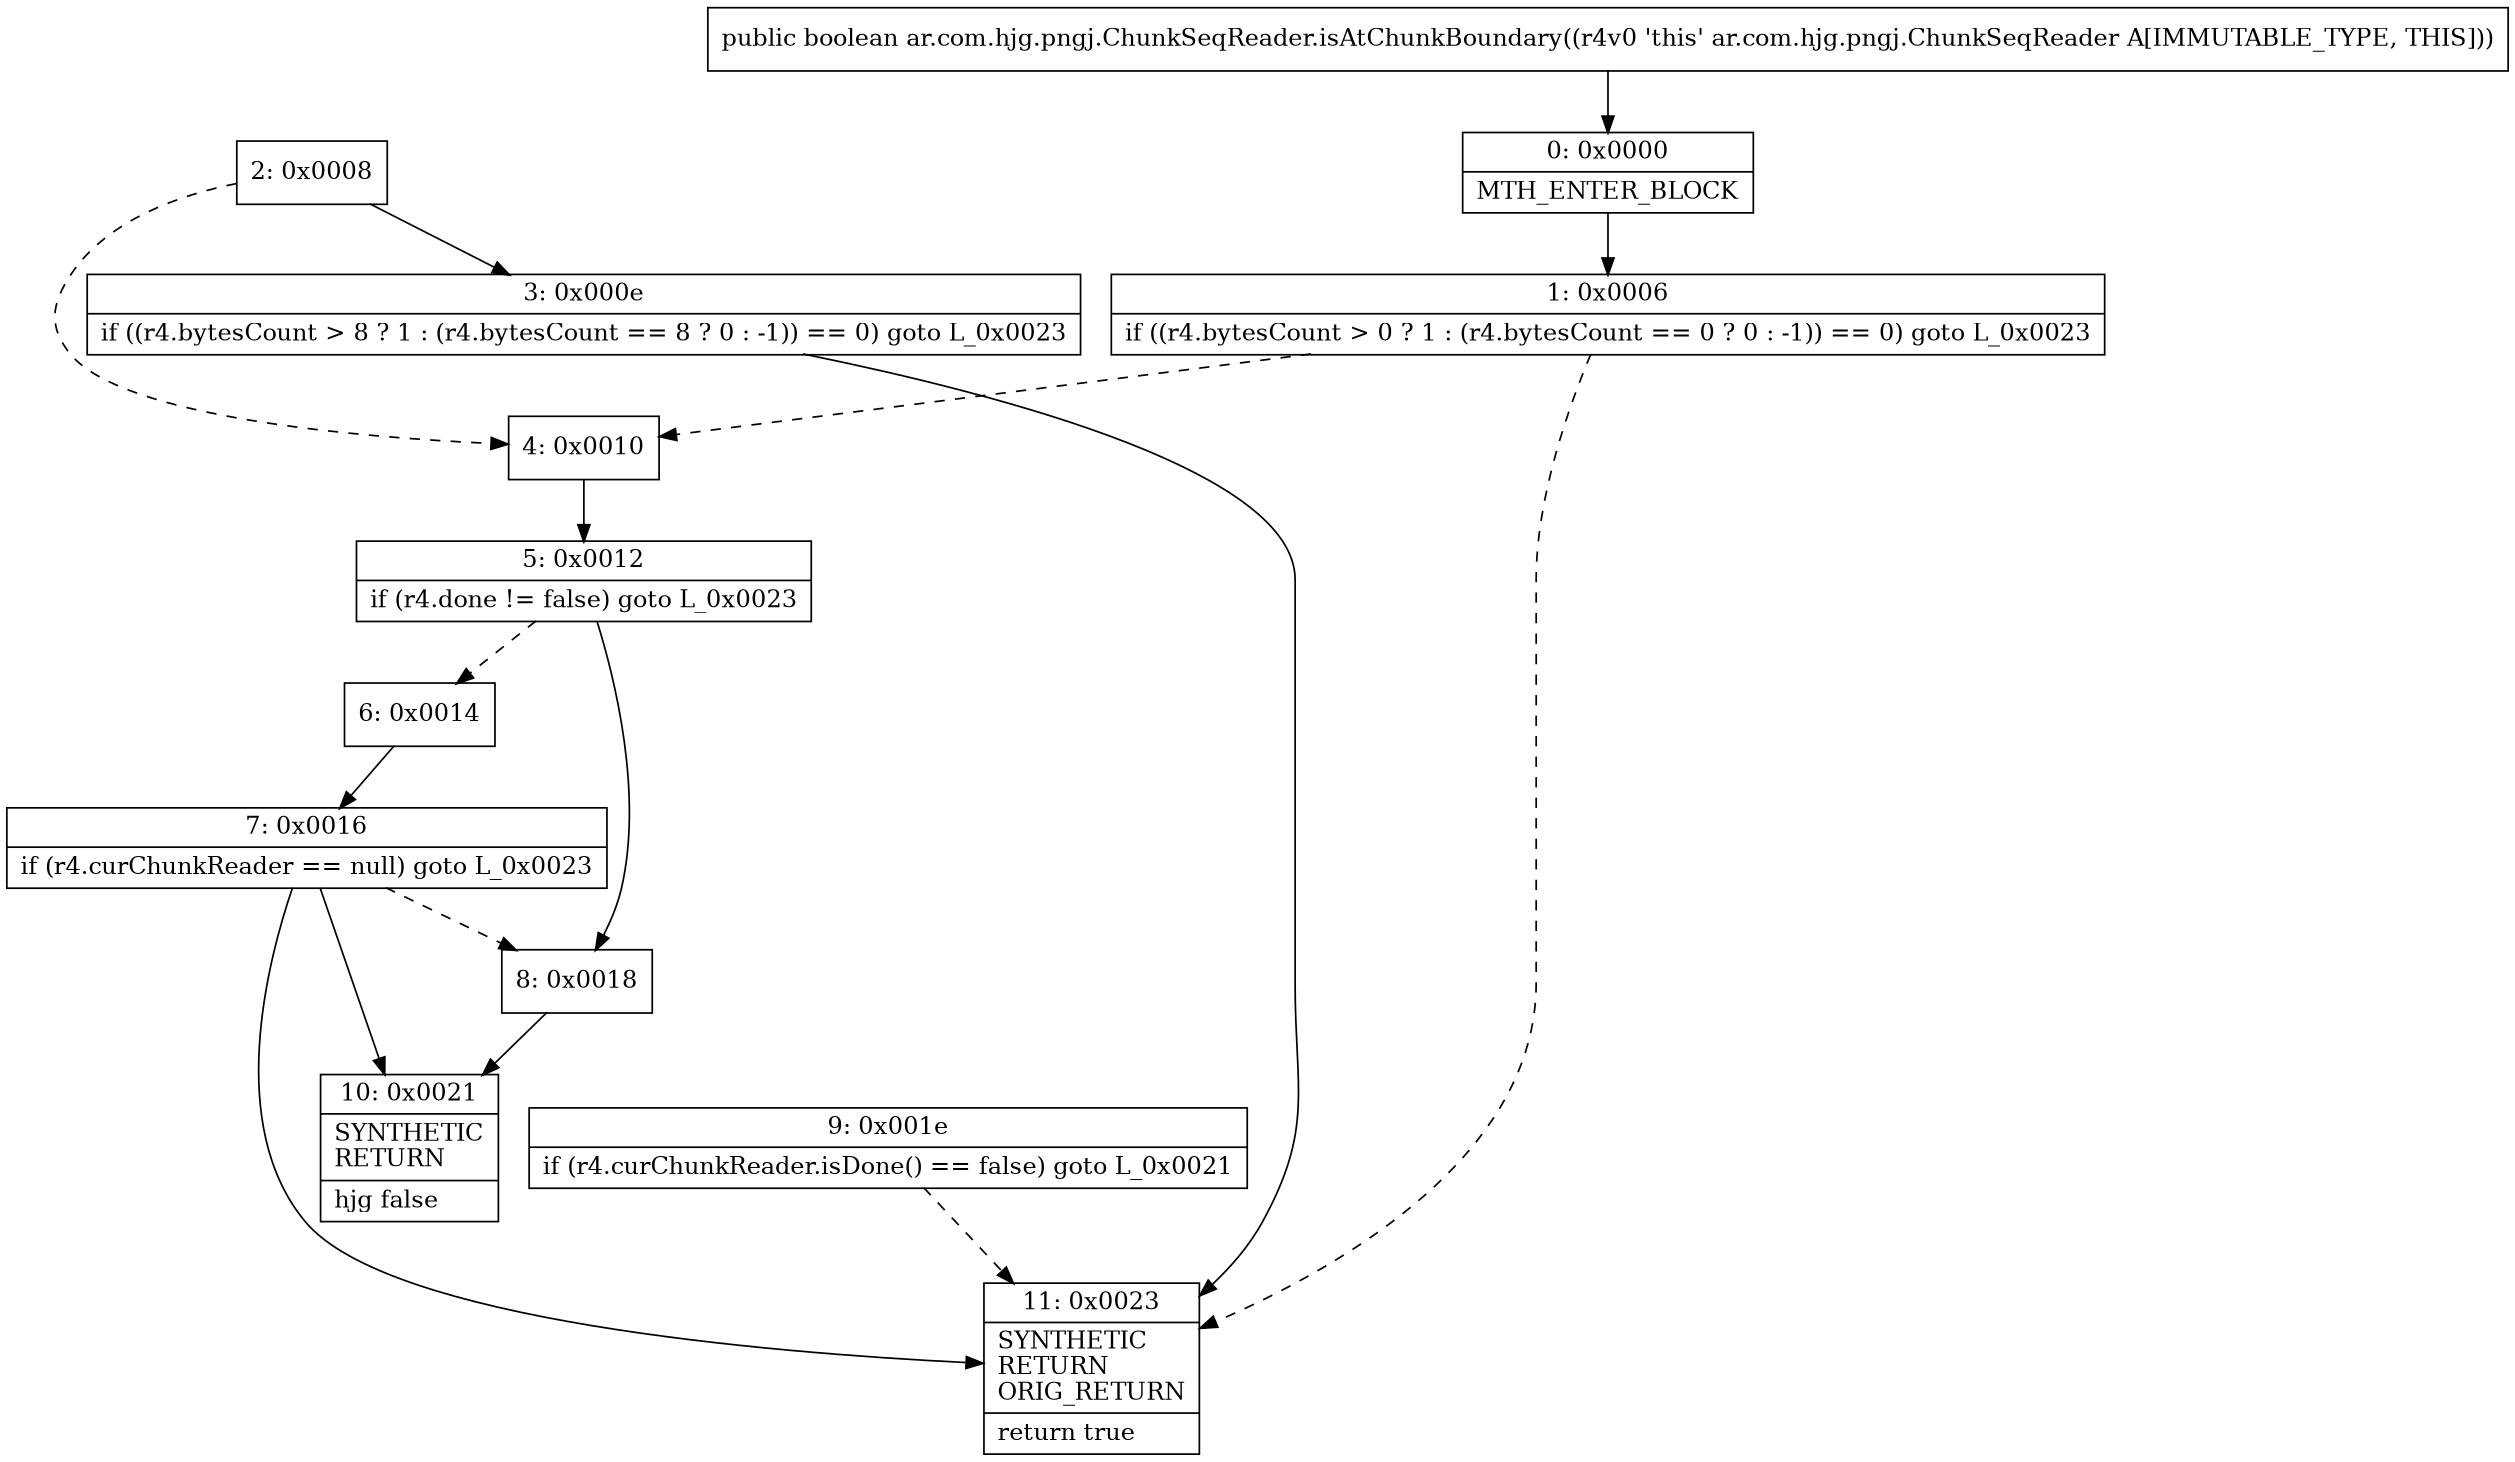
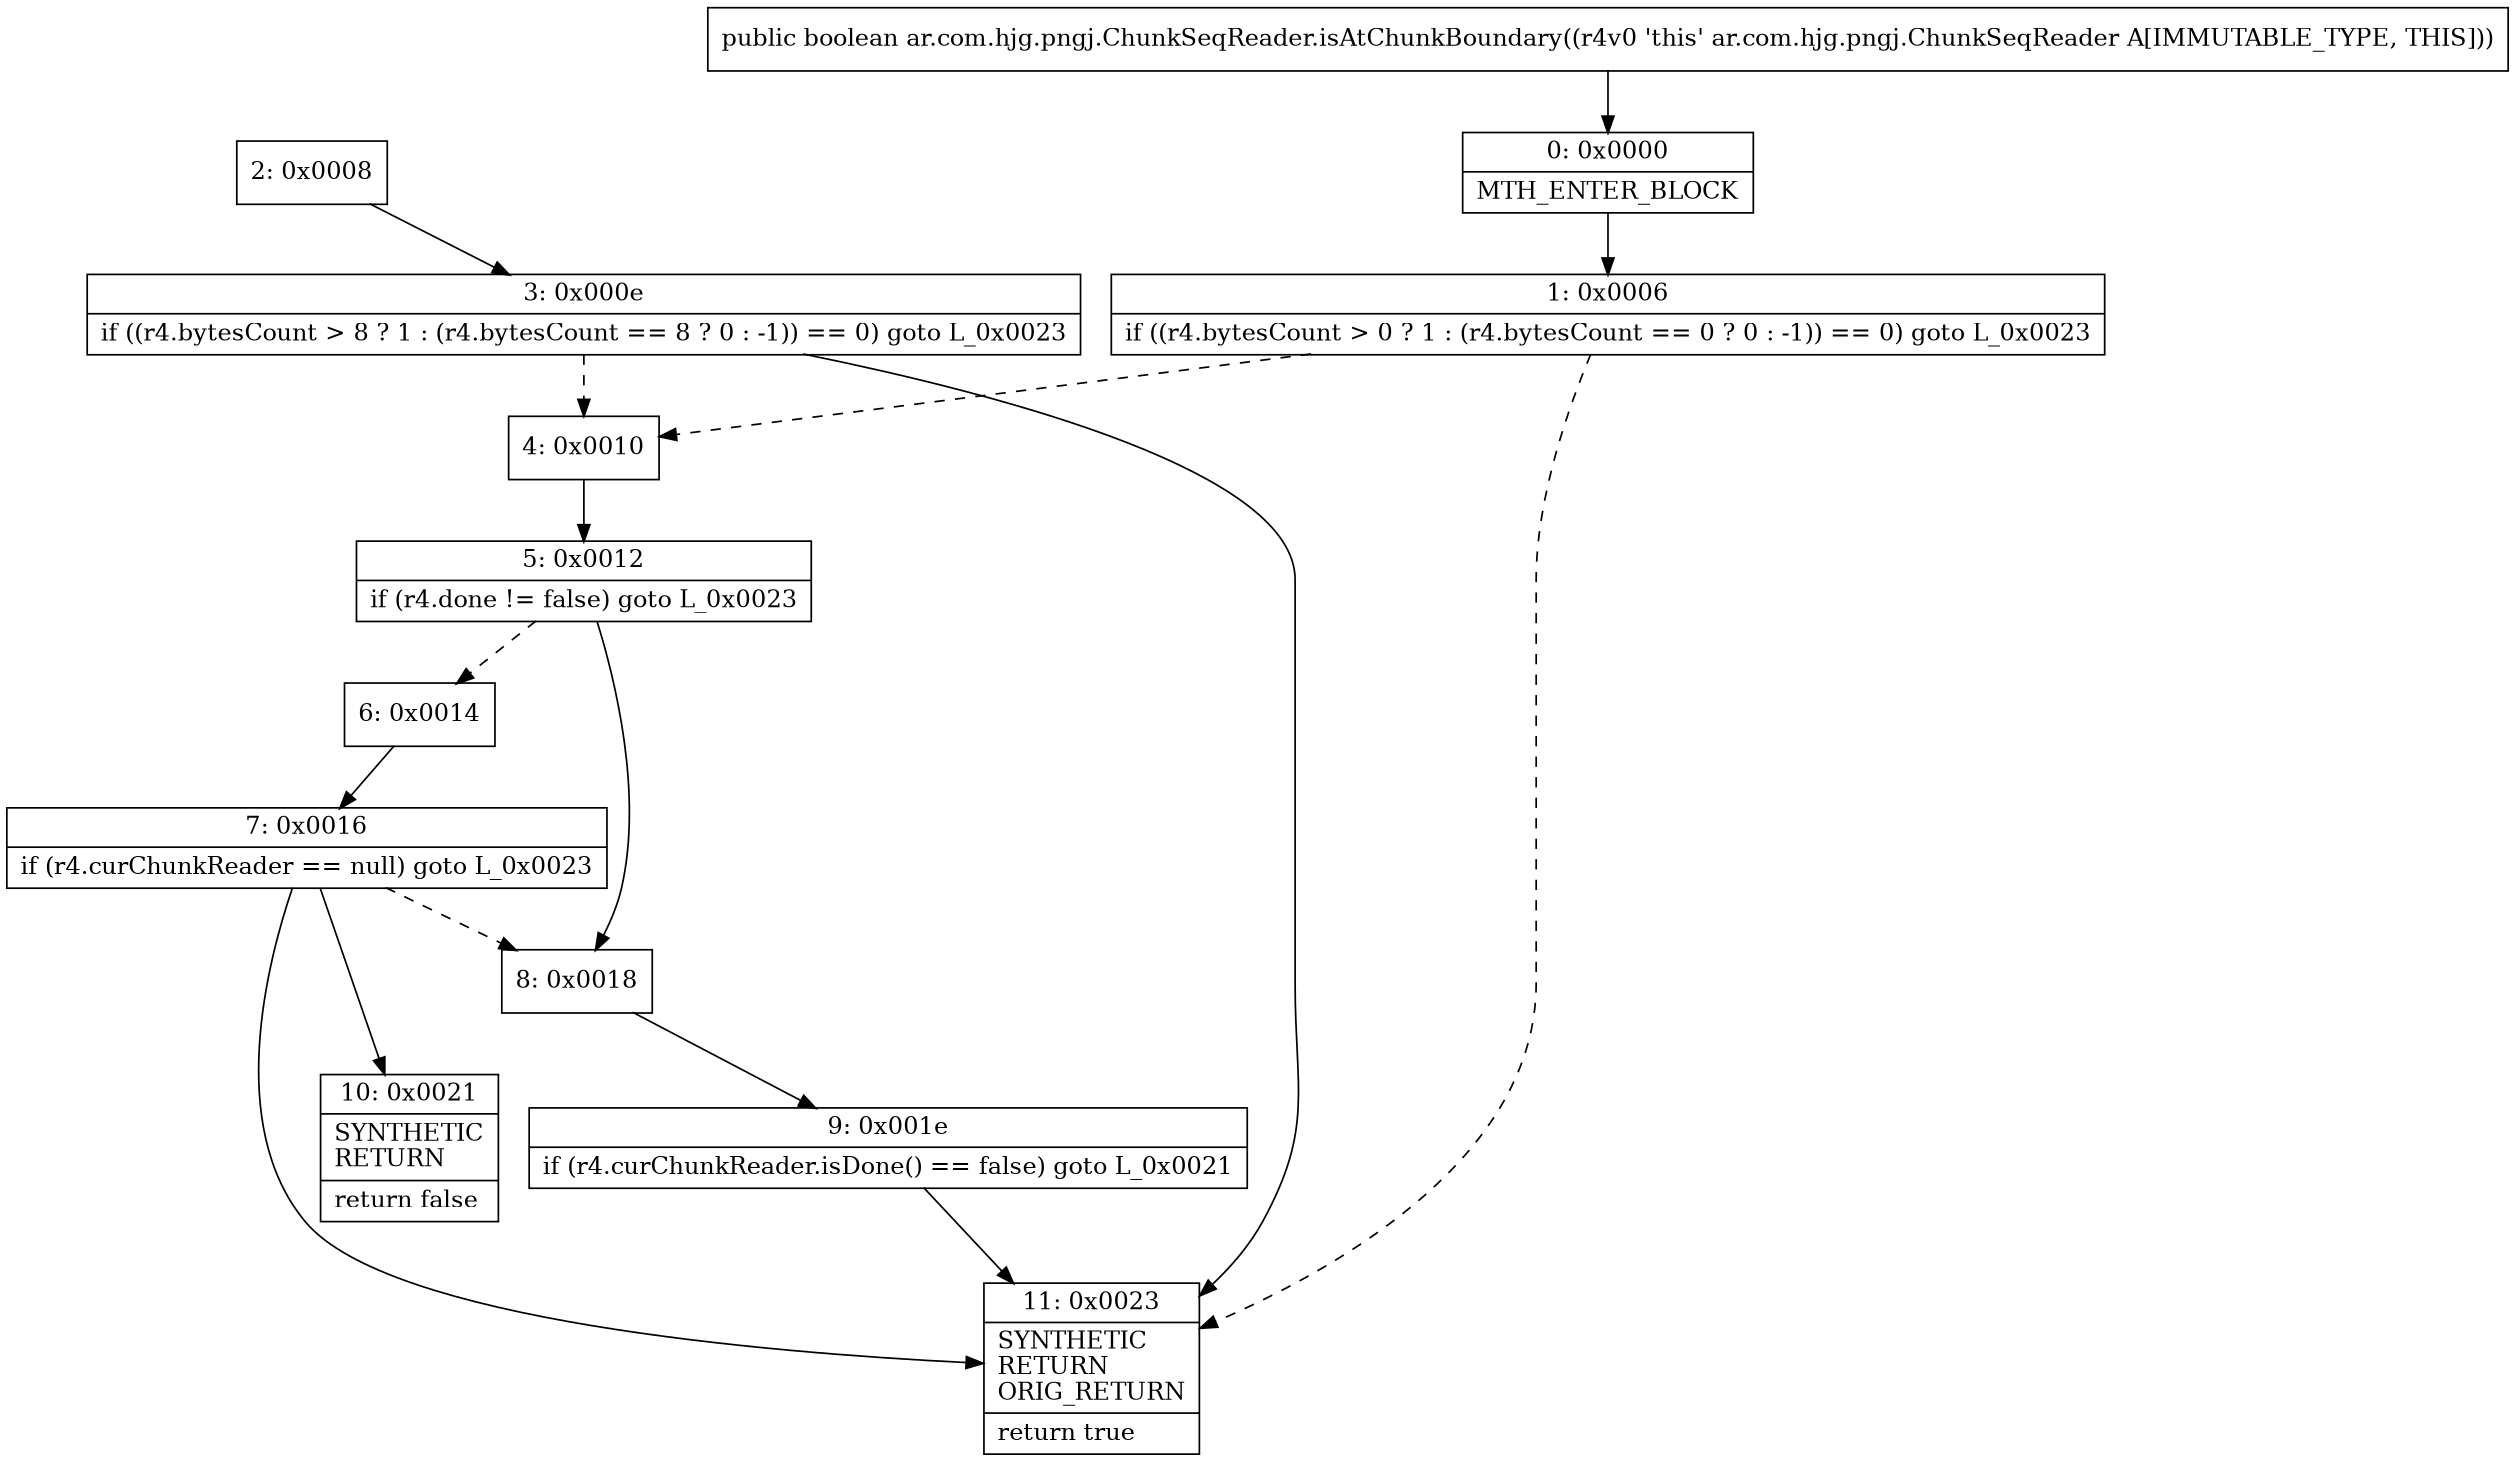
(137, 393) -> (584, 377)
(521, 1038) -> (717, 1056)
(386, 1200) -> (407, 1200)
(963, 1229) -> (963, 1229)
